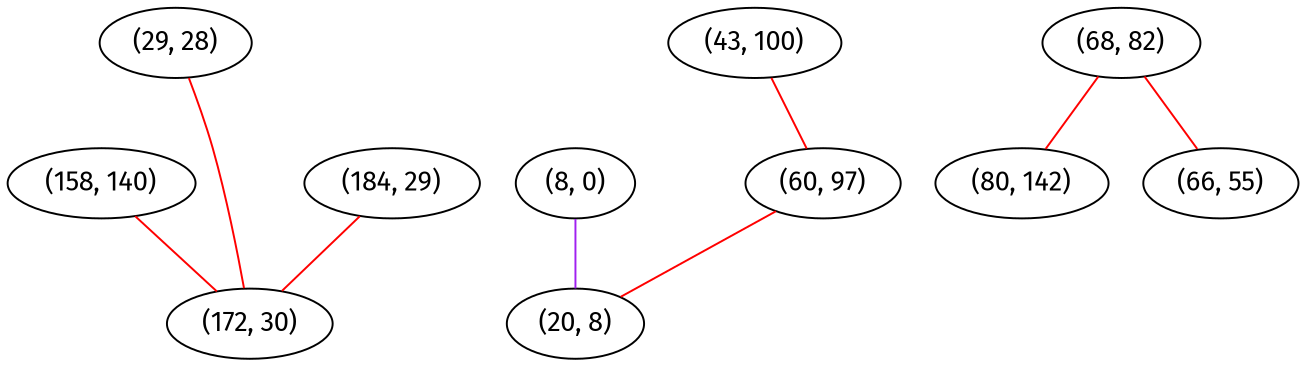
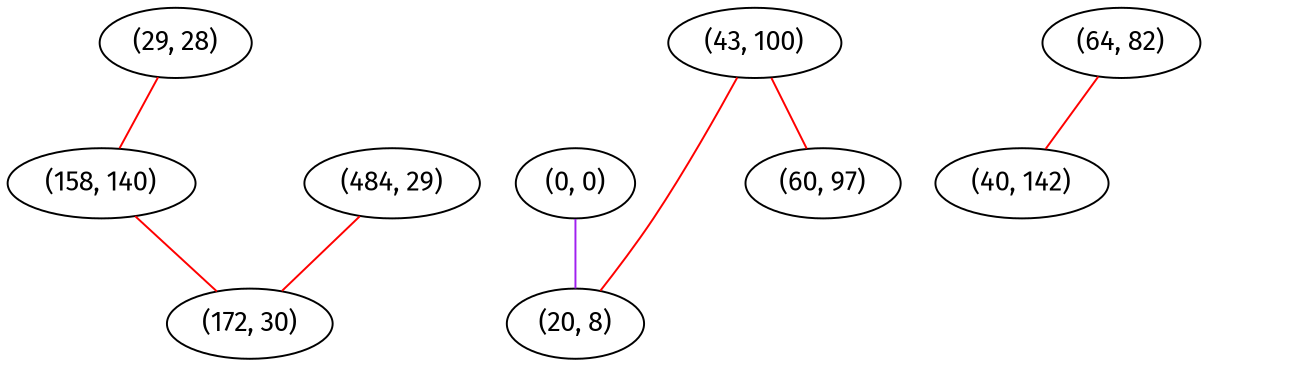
(1121, 43) -> (1121, 43)
(222, 182) -> (139, 113)
(392, 183) -> (392, 183)
(575, 183) -> (575, 183)
(1022, 183) -> (1022, 183)
(1221, 183) -> none
(698, 254) -> (673, 187)
